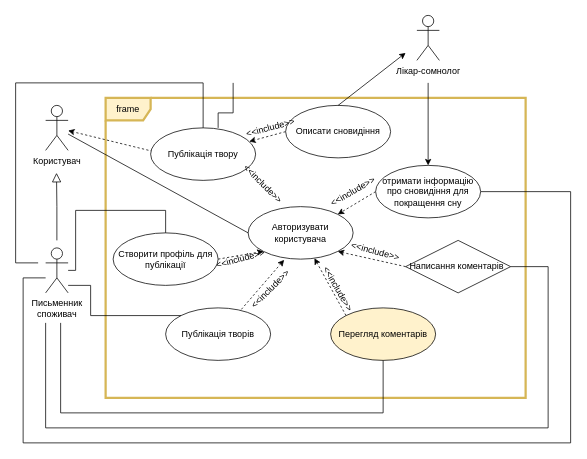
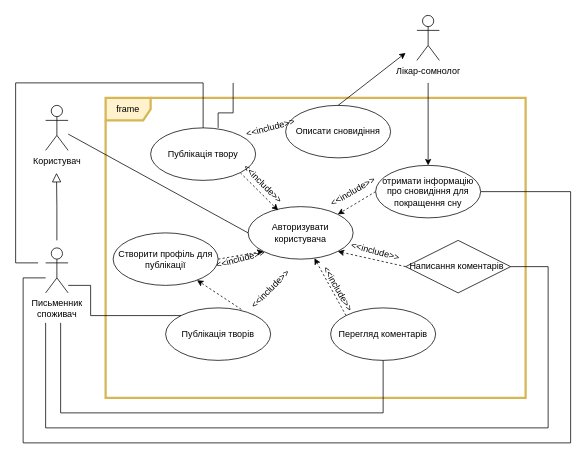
(267, 137) -> none
(118, 143) -> (266, 198)
(97, 210) -> none
(261, 286) -> (219, 295)
(383, 334) -> (383, 334)
